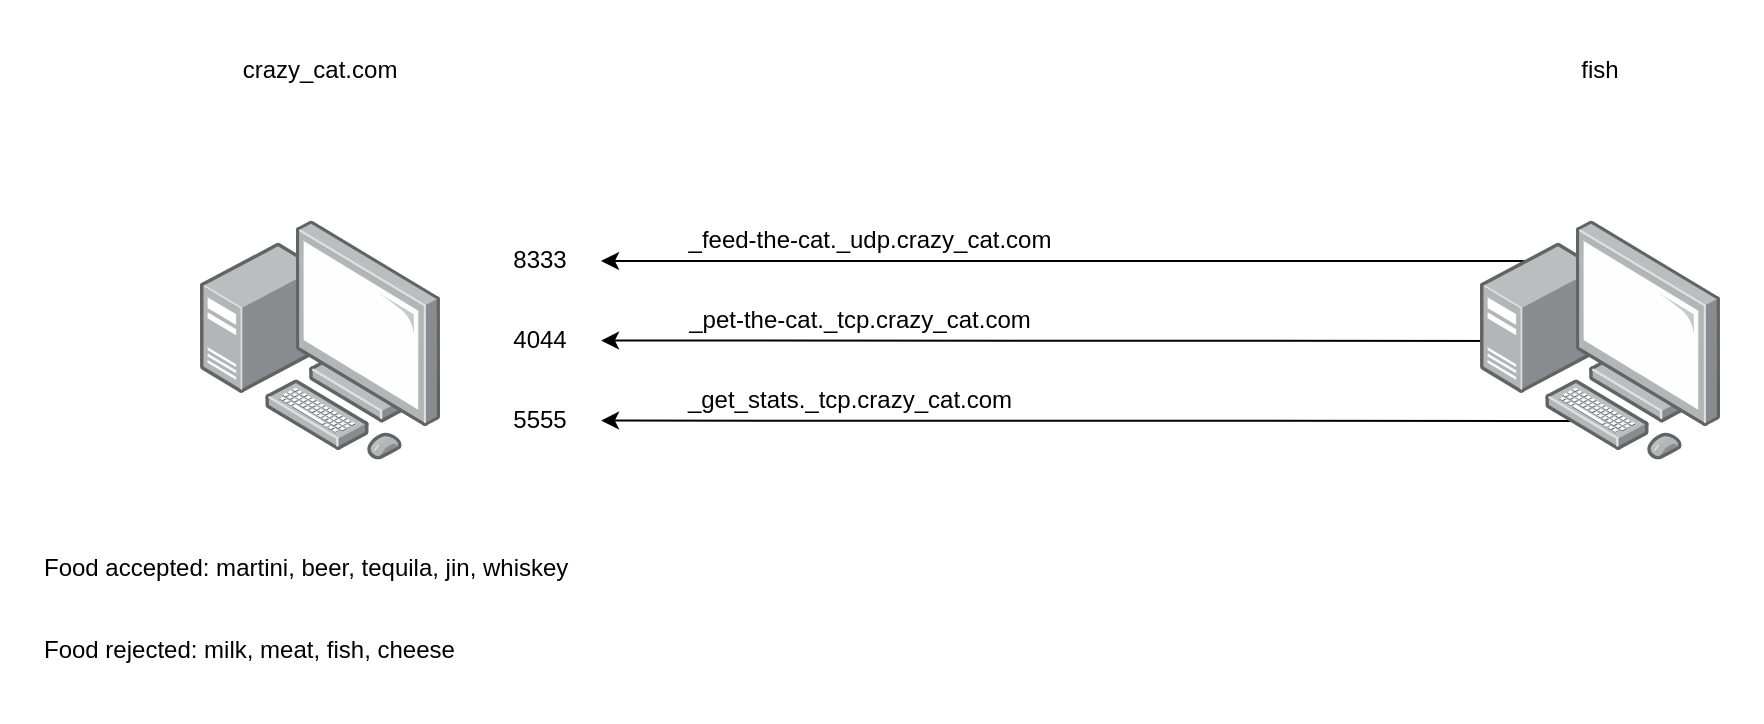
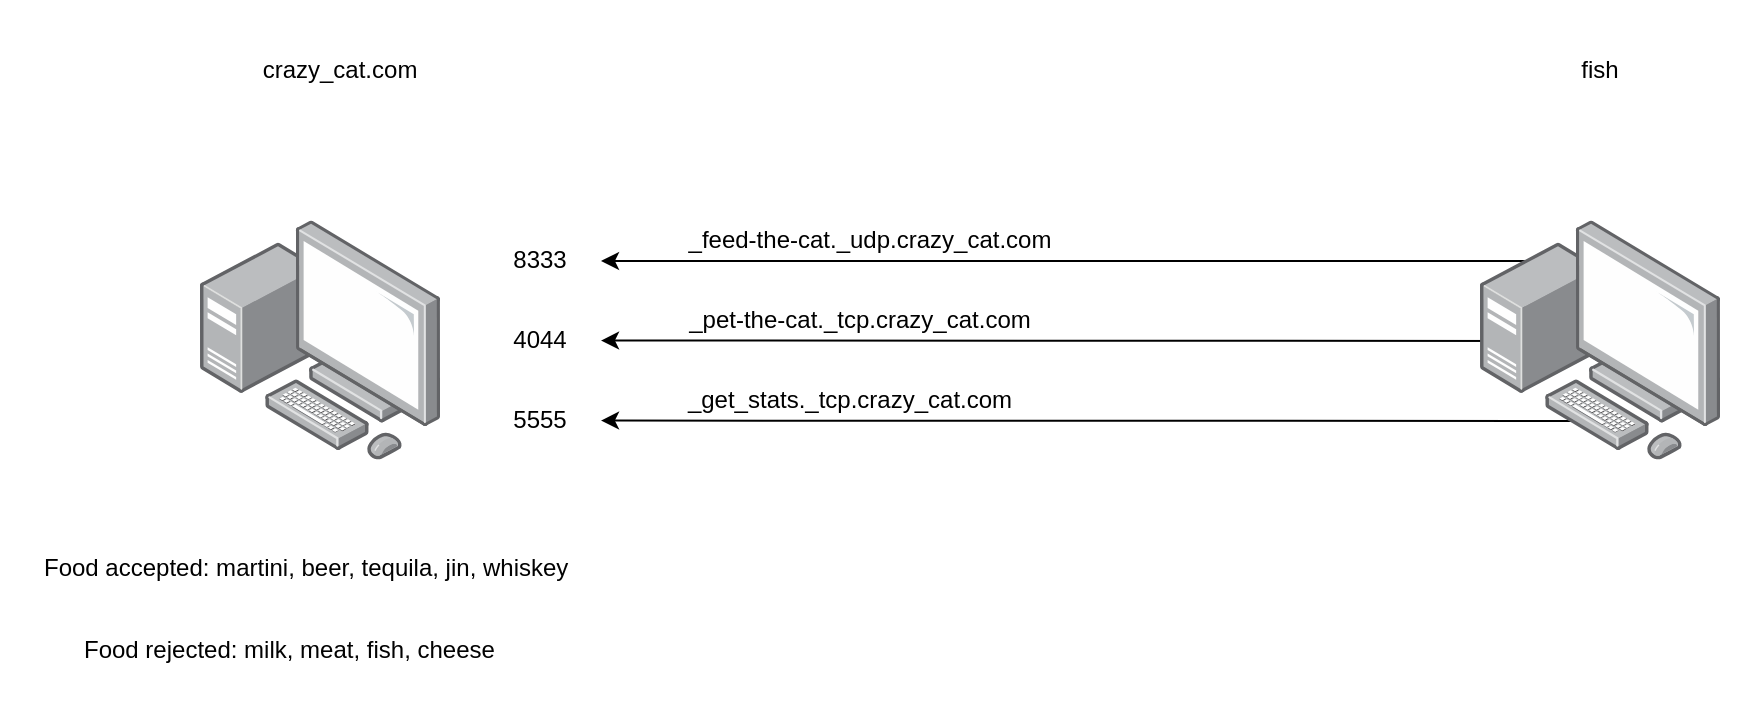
(321, 71) -> (341, 71)
(321, 651) -> (361, 651)
